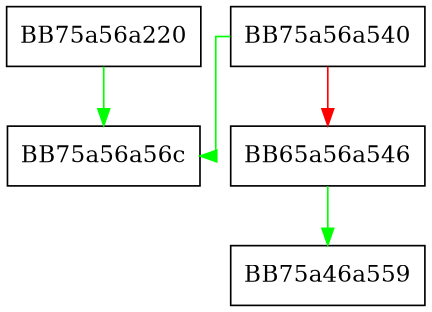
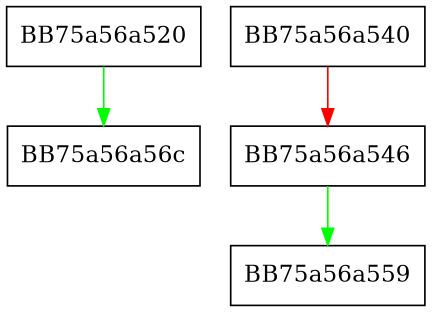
(104, 37) -> (104, 37)
(216, 90) -> none
(328, 156) -> (328, 156)
(328, 276) -> (328, 276)
